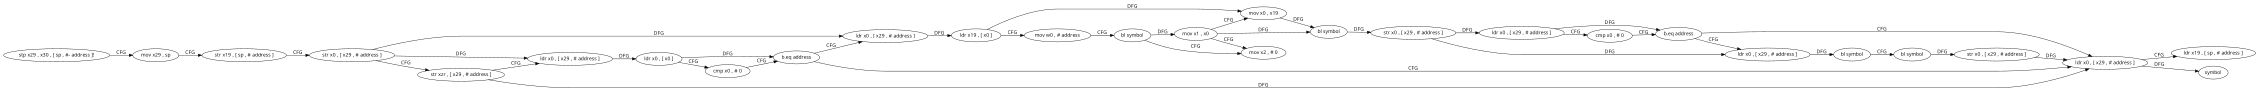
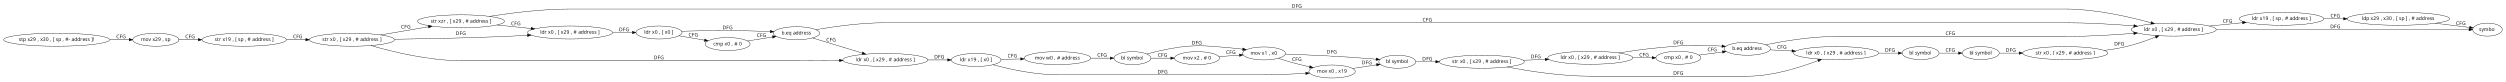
none -> (2398, 19)
(1227, 43) -> (1229, 56)
